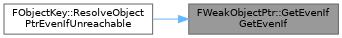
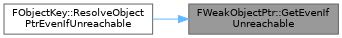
(264, 19) -> (264, 19)
